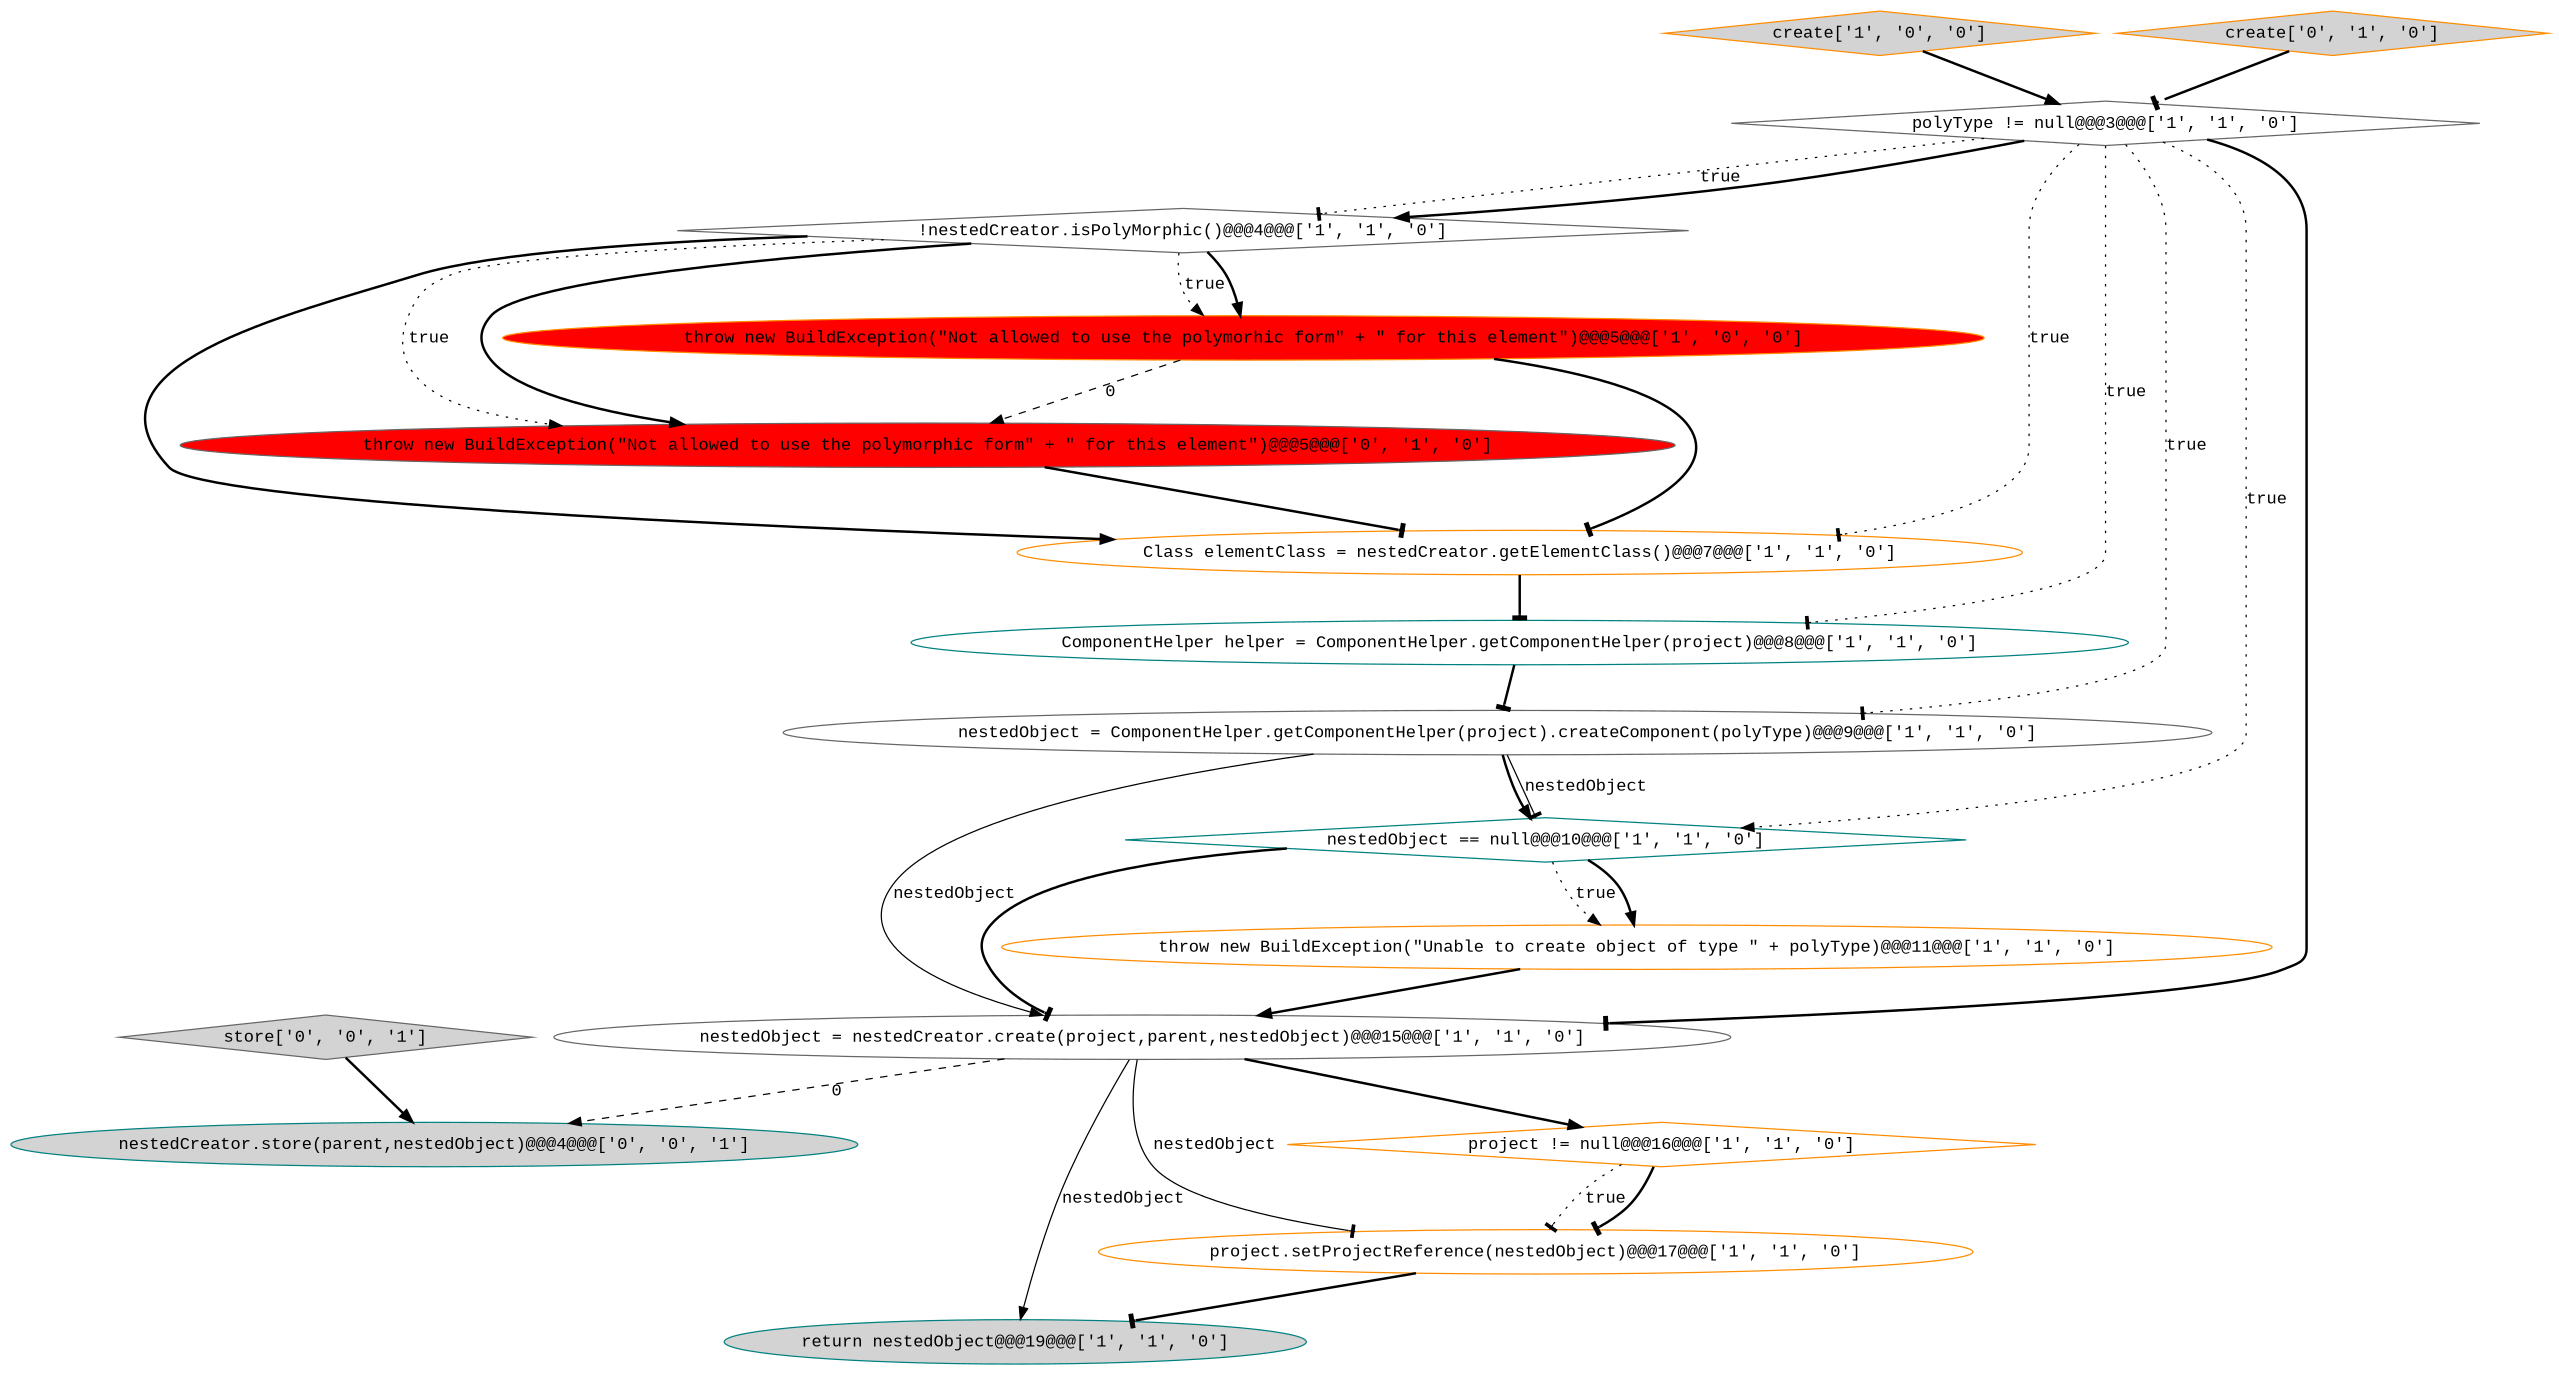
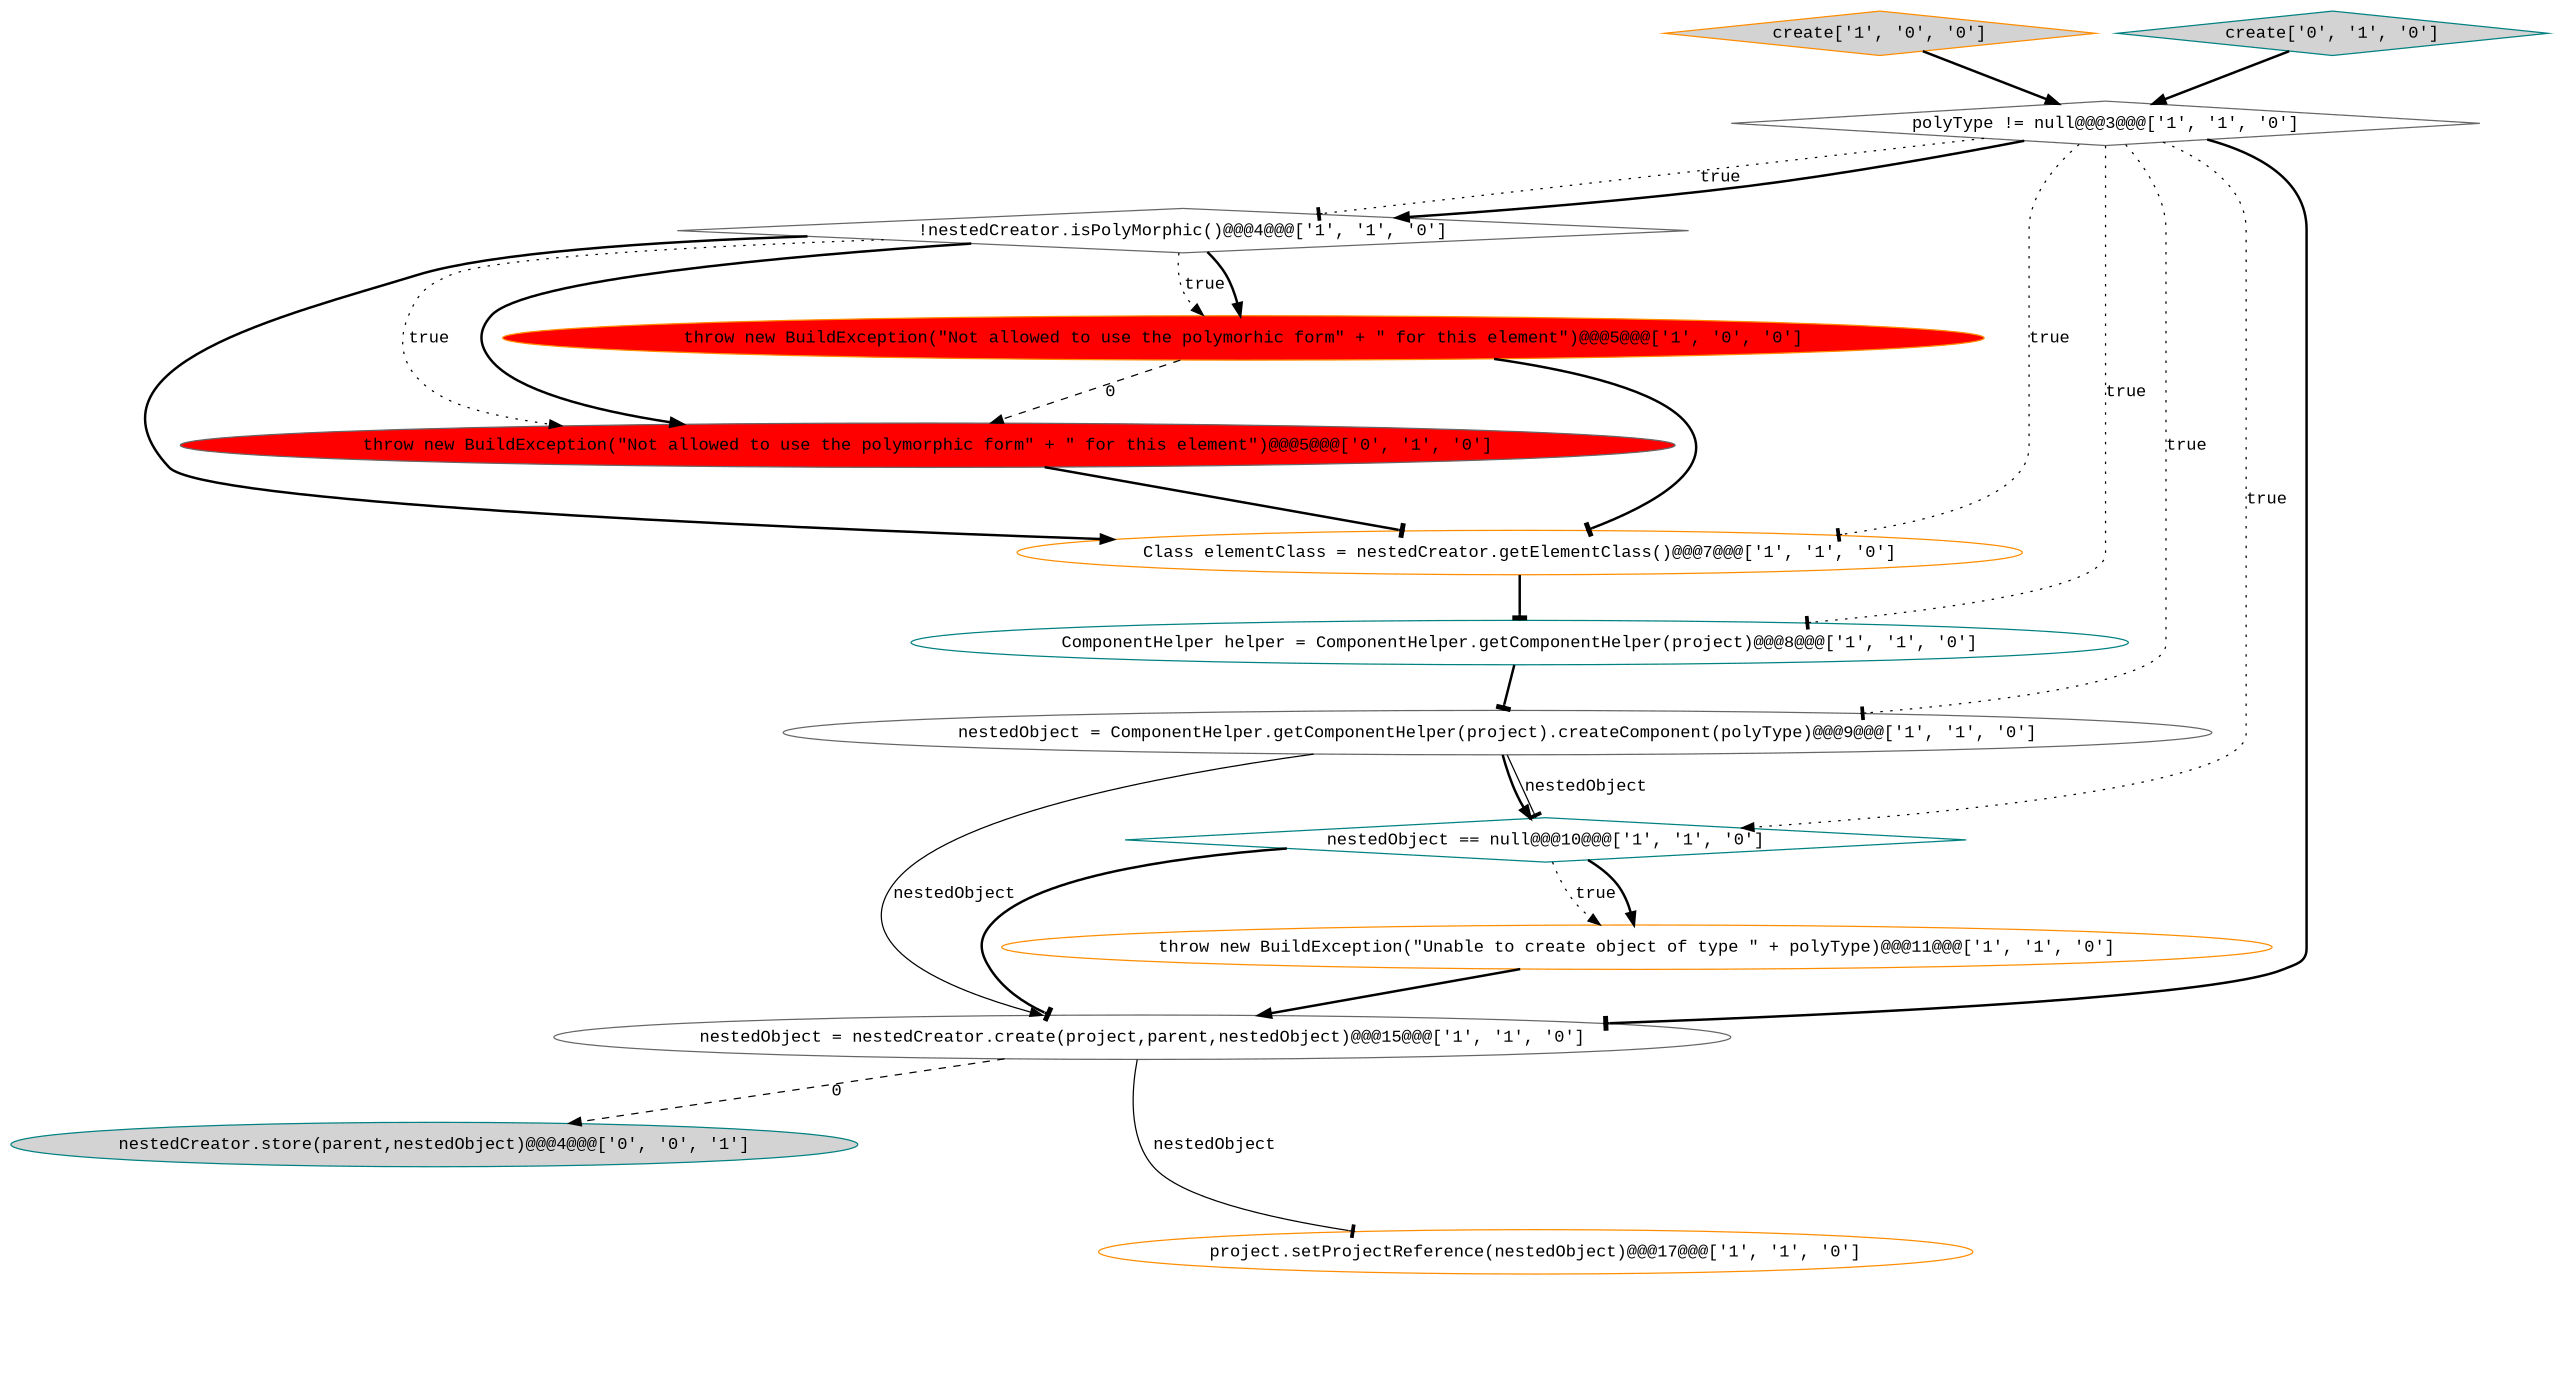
(2332, 33) -> (2332, 33)
(2227, 75) -> (2227, 75)
(326, 1037) -> none
(1662, 1145) -> none
(1015, 1342) -> none
